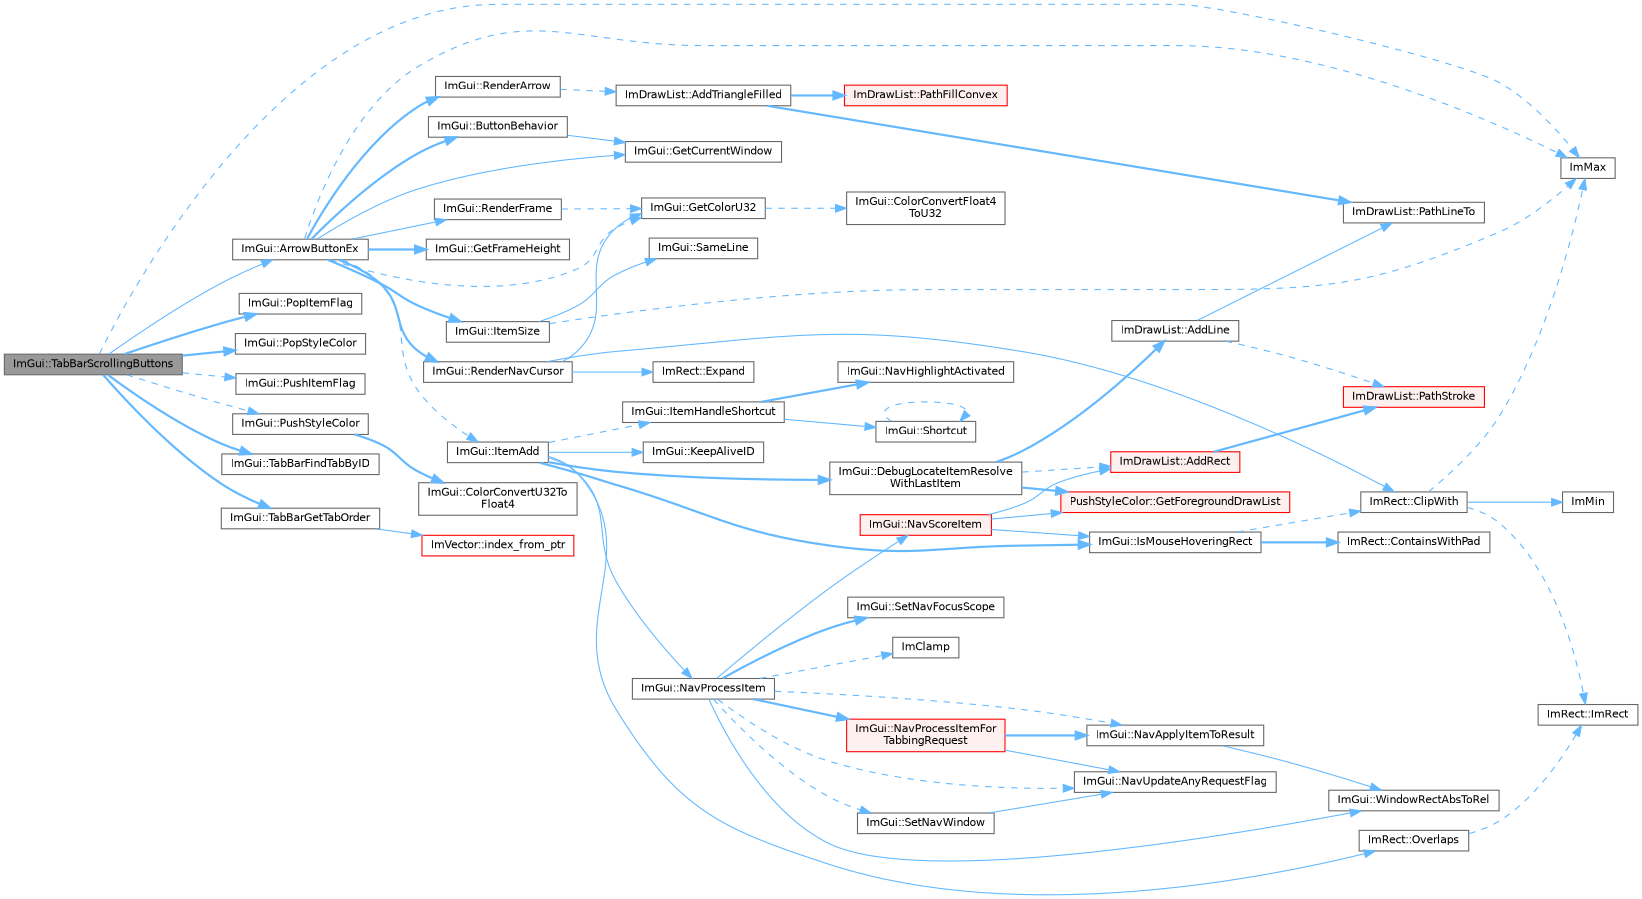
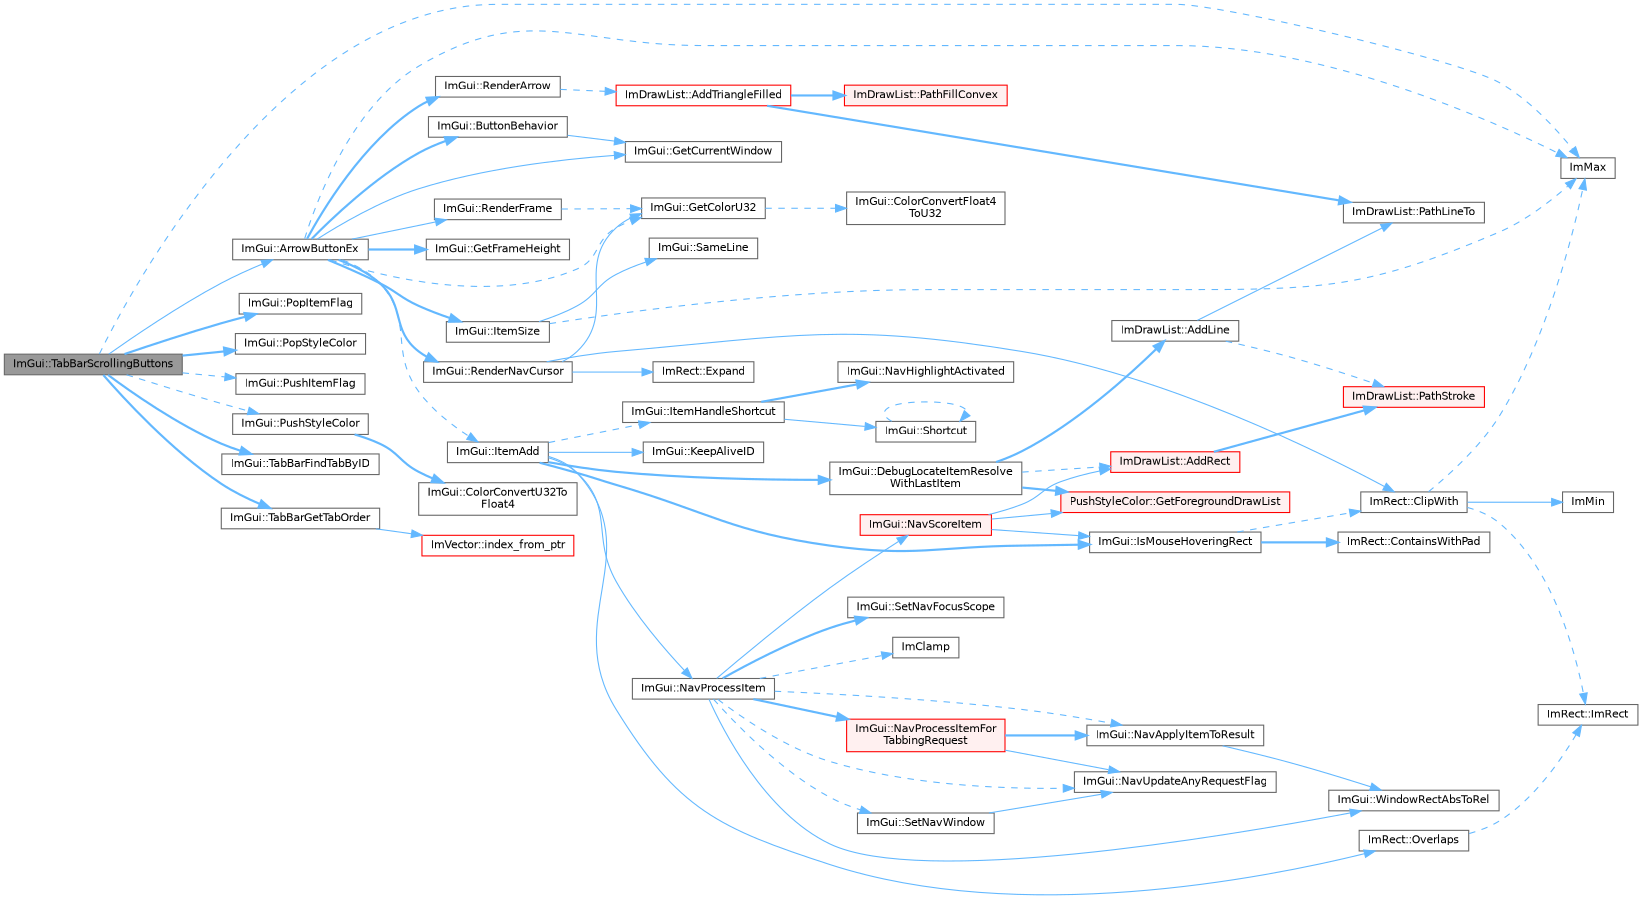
(703, 95) -> (703, 95)
